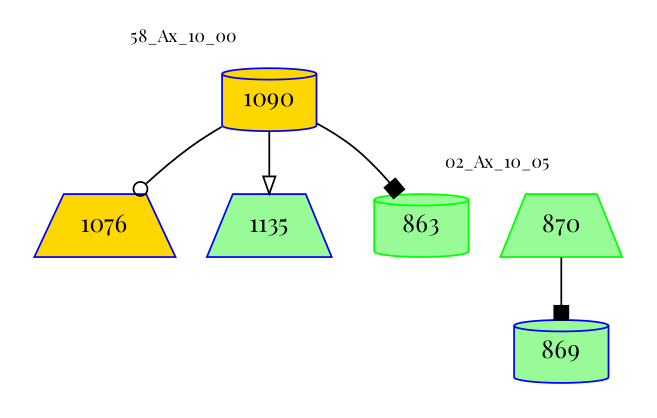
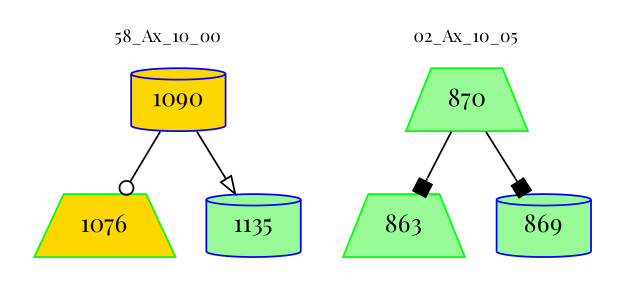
(372, 164) -> (439, 155)
(105, 226) -> (105, 226)
(269, 226) -> (254, 226)
(421, 226) -> (404, 226)
